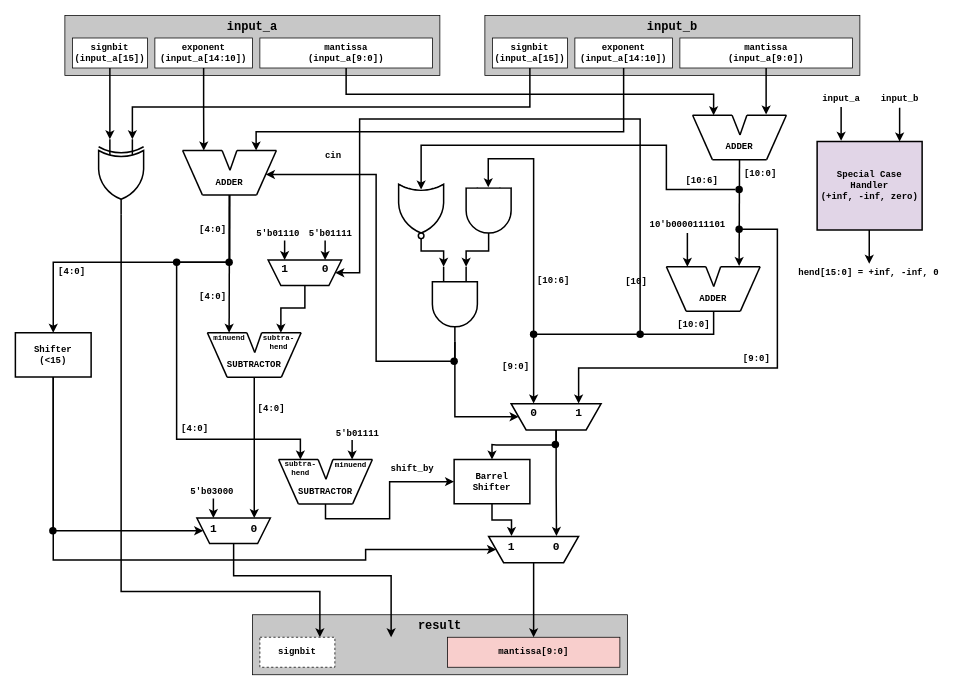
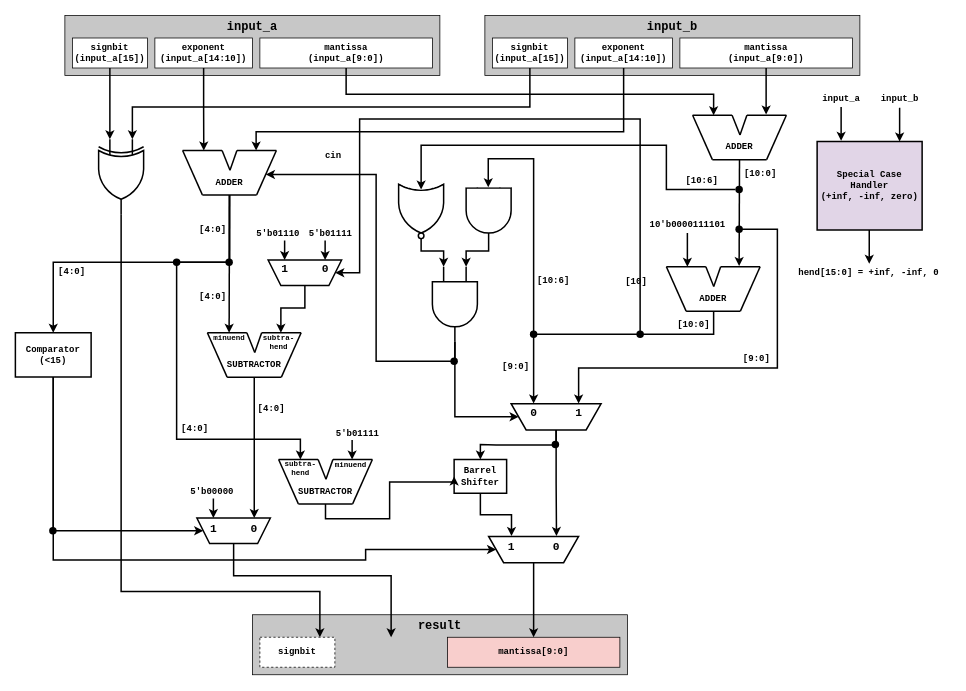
(53, 355) -> (53, 355)
(413, 470) -> none
(492, 482) -> (480, 476)
(212, 493) -> (212, 493)
